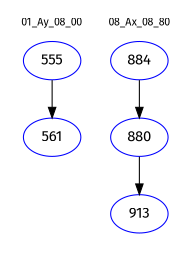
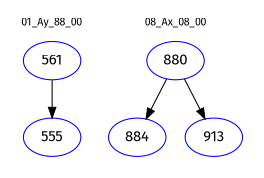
(52, 23) -> (52, 23)
(139, 23) -> (176, 23)
(52, 94) -> (52, 94)
(139, 94) -> (159, 94)
